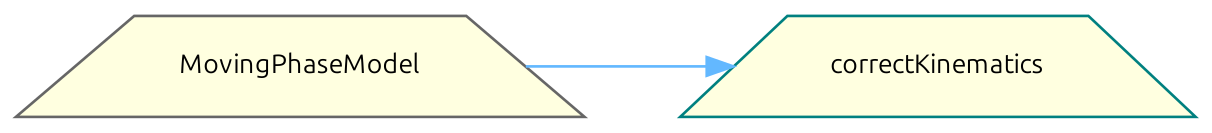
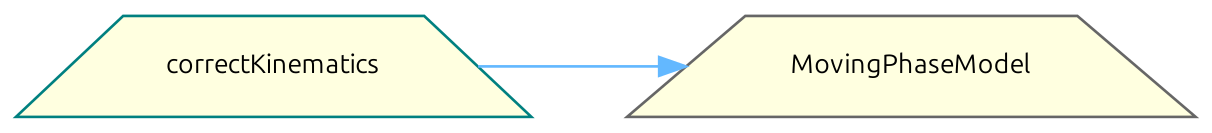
(616, 66) -> (568, 66)
